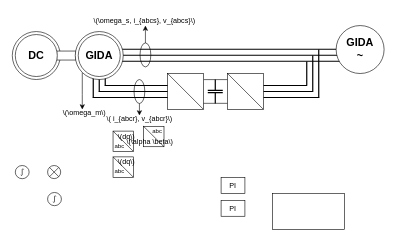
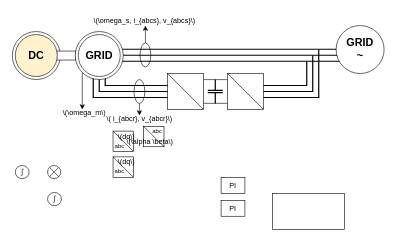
(360, 50) -> (360, 50)
(36, 56) -> (36, 56)
(99, 56) -> (99, 56)
